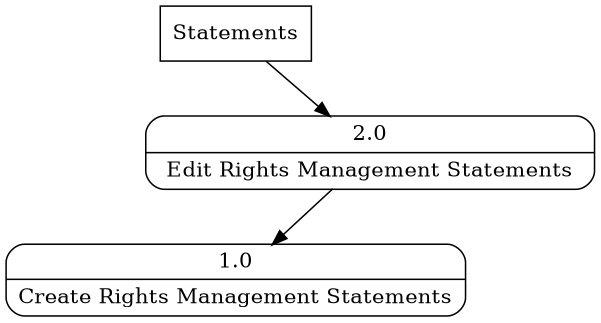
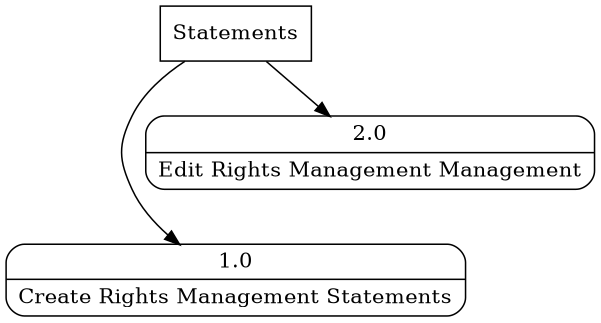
(370, 170) -> (370, 170)
(308, 212) -> (122, 144)
